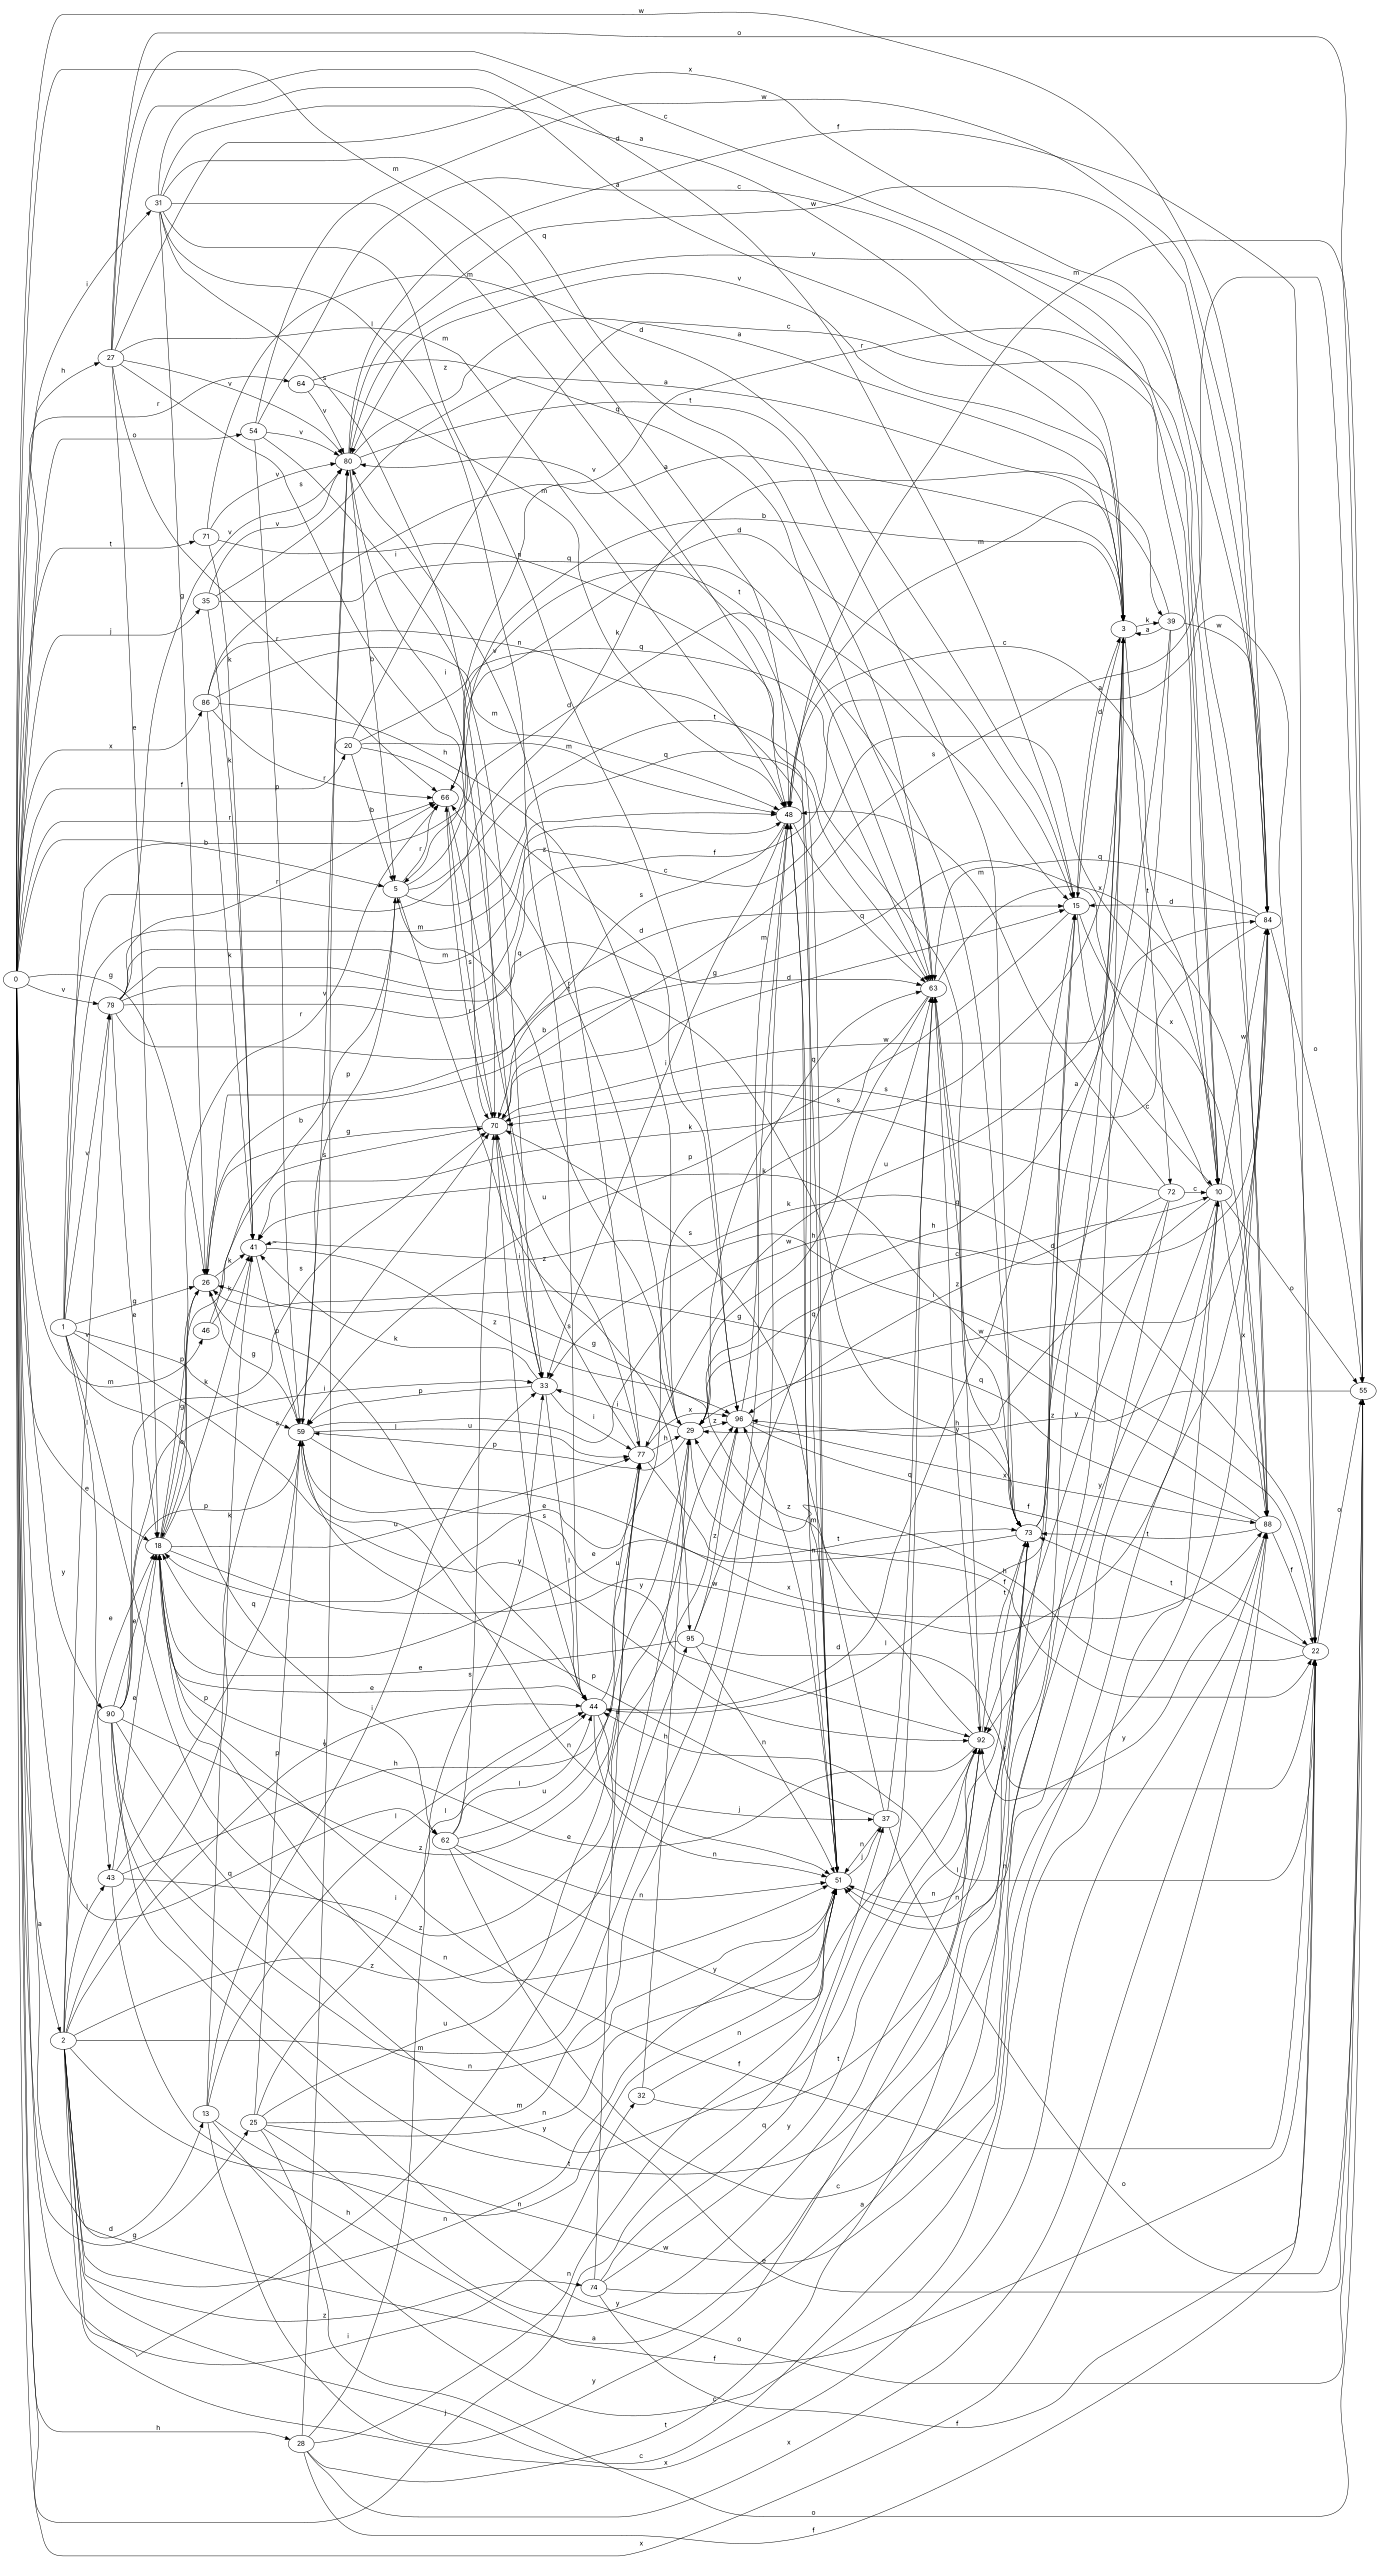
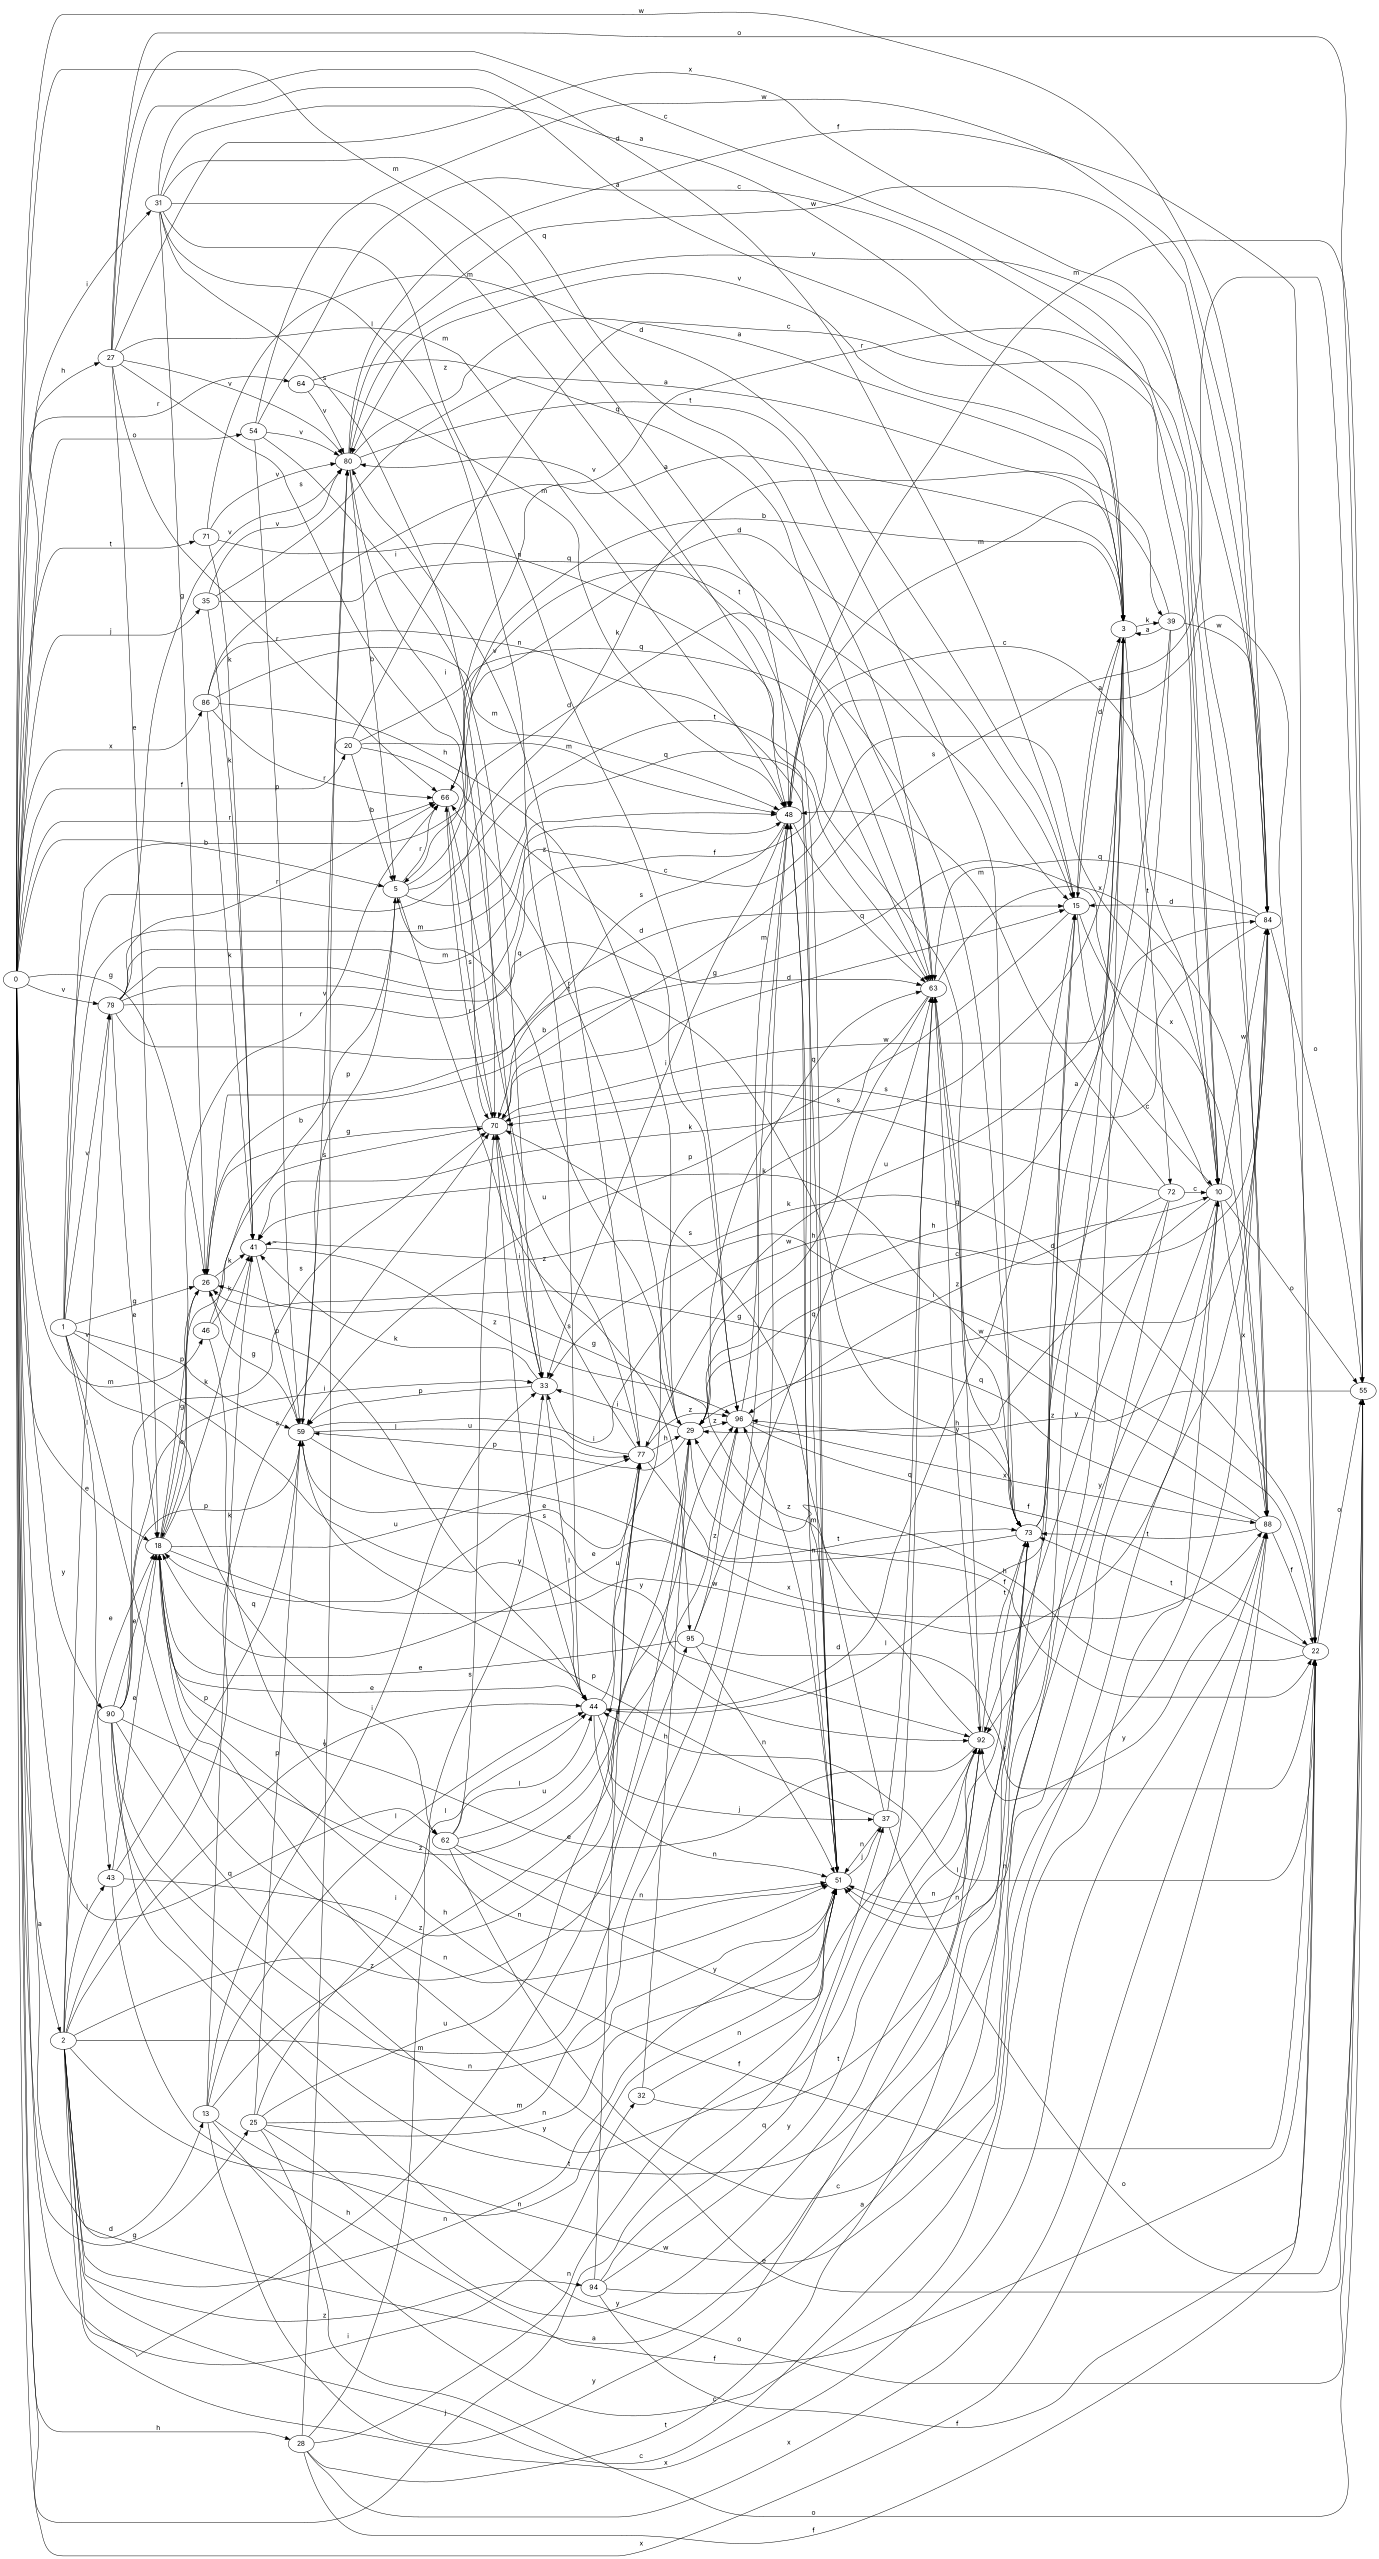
(690, 1410) -> (690, 1410)
(586, 1424) -> (578, 1442)
(516, 1675) -> (354, 1812)
(529, 1766) -> (556, 1847)
(594, 2288) -> (594, 2288)
